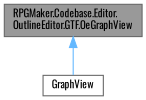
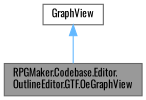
(73, 61) -> (73, 50)
